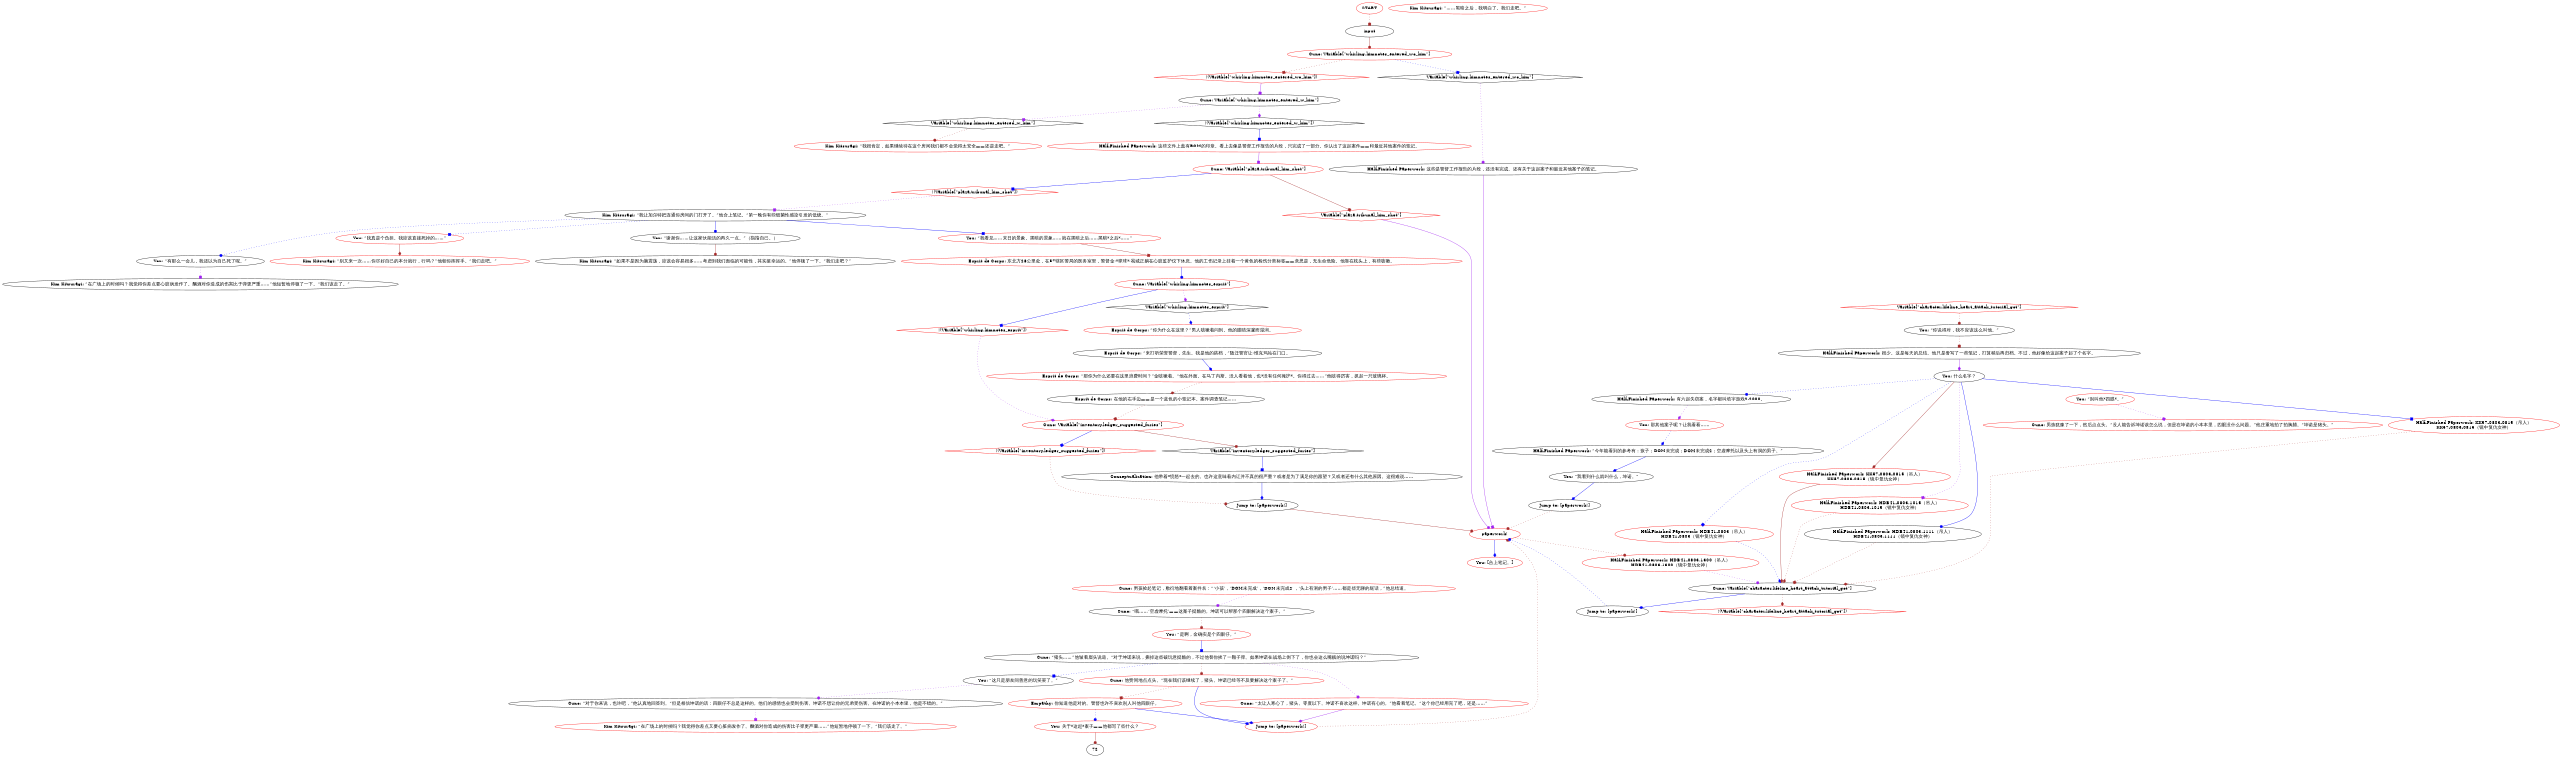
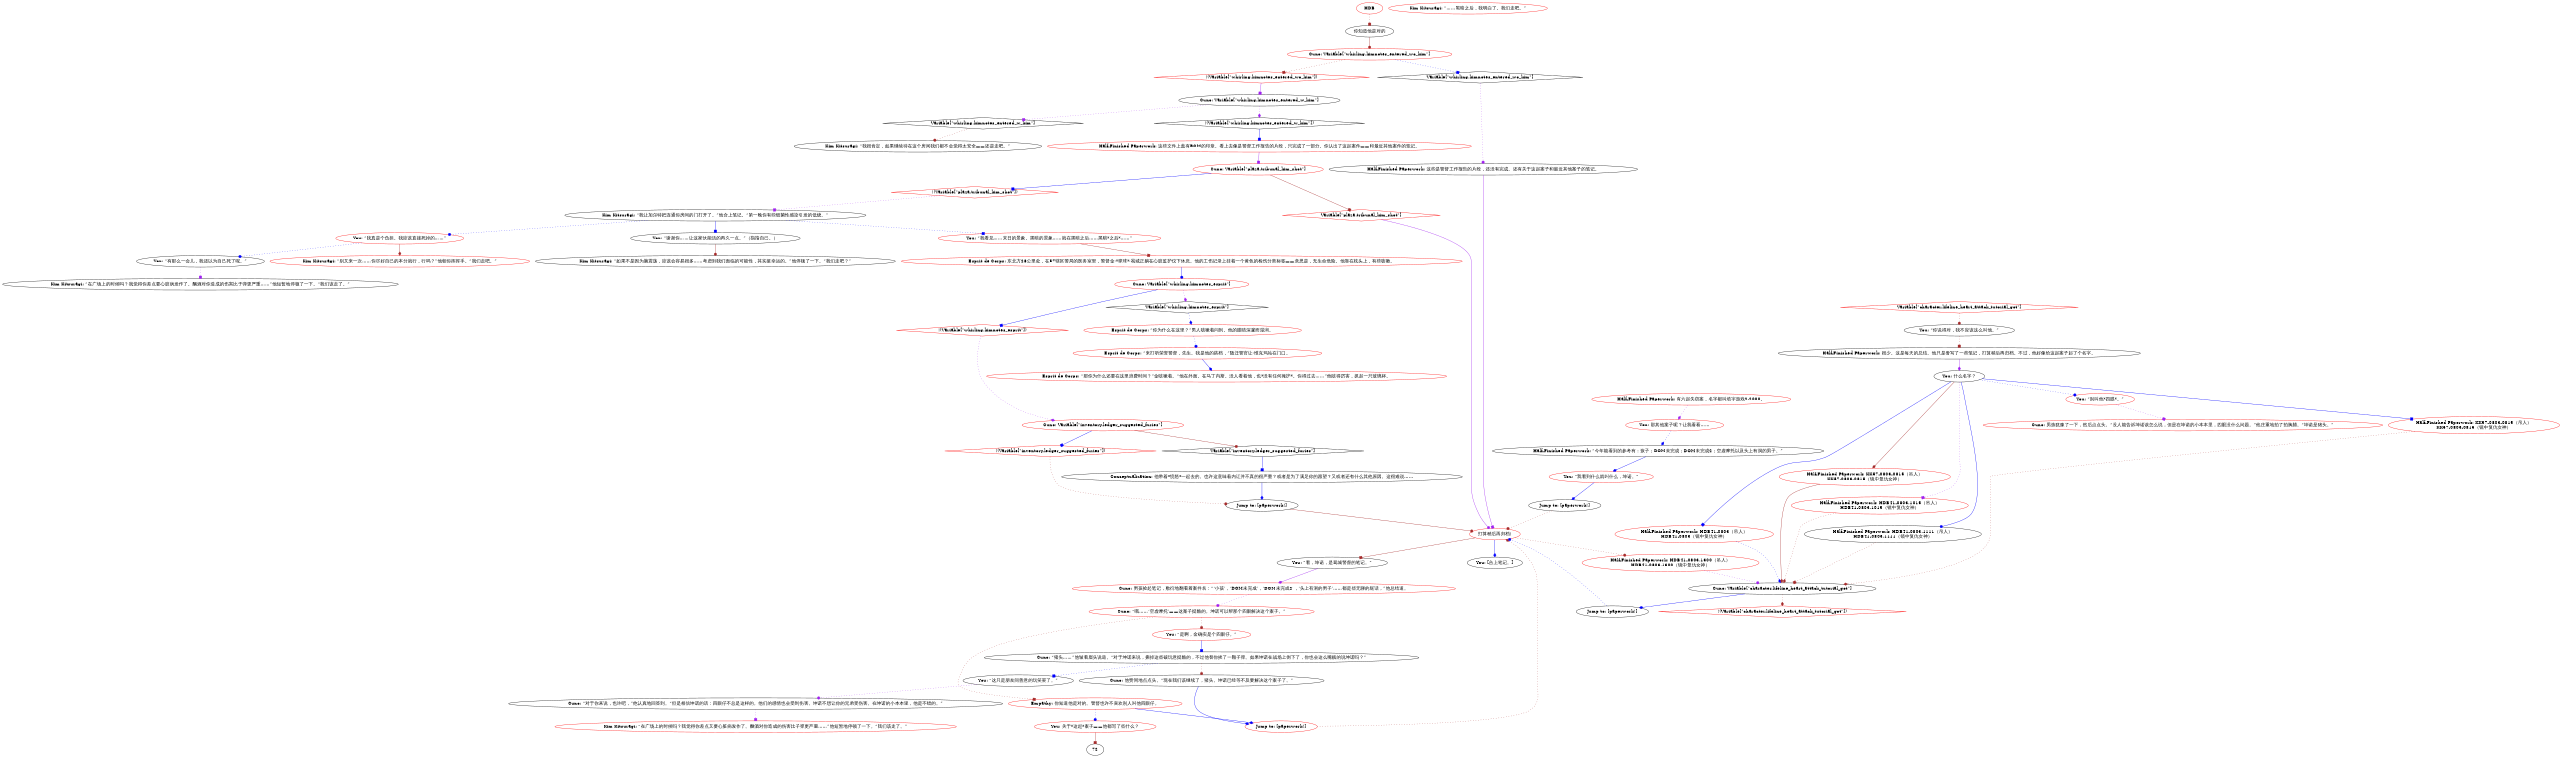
(1370, 8) -> (1370, 8)
(1370, 31) -> (1370, 31)
(918, 146) -> (918, 146)
(715, 225) -> (715, 225)
(407, 227) -> (301, 250)
(549, 227) -> (549, 227)
(884, 227) -> (884, 227)
none -> (1195, 341)
(1197, 353) -> (1197, 353)
(1842, 386) -> (2027, 387)
(1156, 399) -> none
(1691, 399) -> (1691, 399)
(1828, 456) -> (1828, 456)
(1601, 477) -> (1601, 477)
(1495, 534) -> (1495, 534)
none -> (1332, 563)
(1495, 563) -> (1495, 563)
(1202, 612) -> (1202, 612)
(1202, 681) -> (1202, 681)
(1150, 692) -> (1009, 642)
(1364, 704) -> none
(1095, 737) -> (1095, 737)
